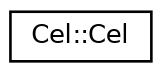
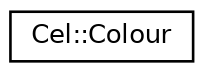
(81, 37) -> (102, 37)
